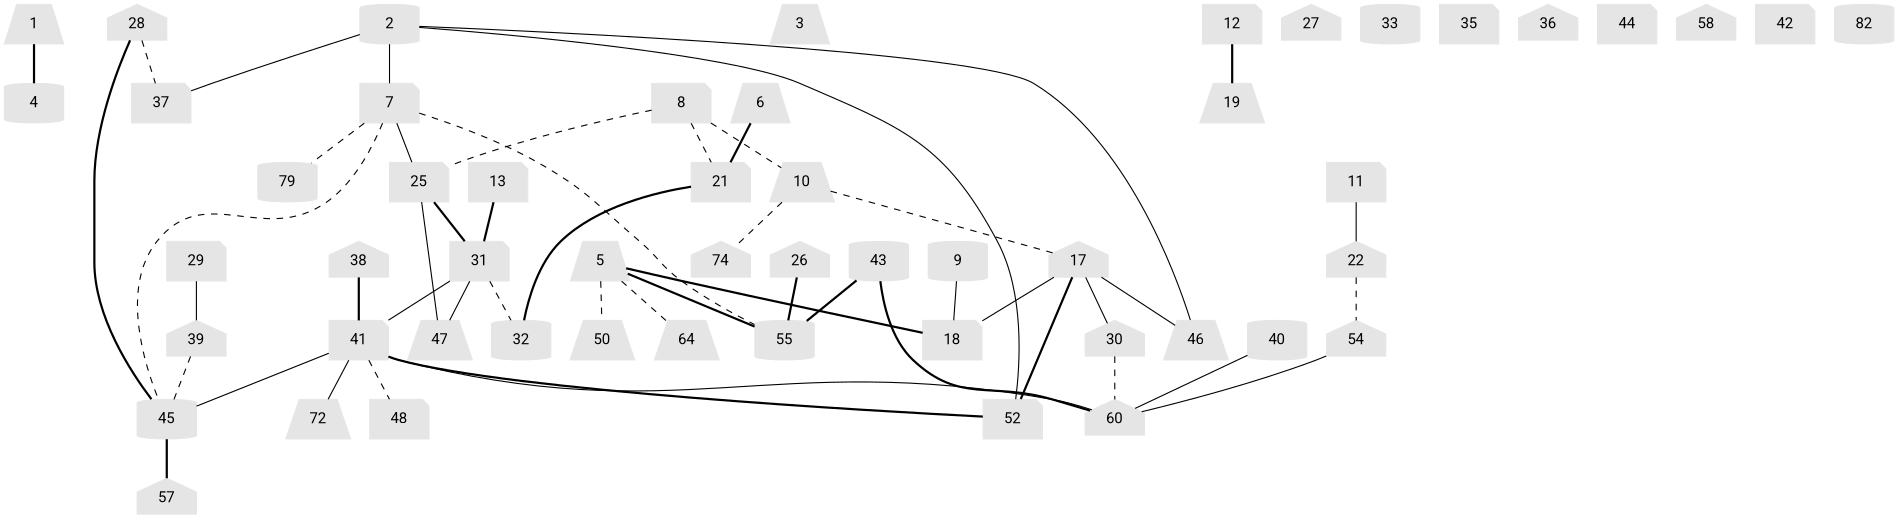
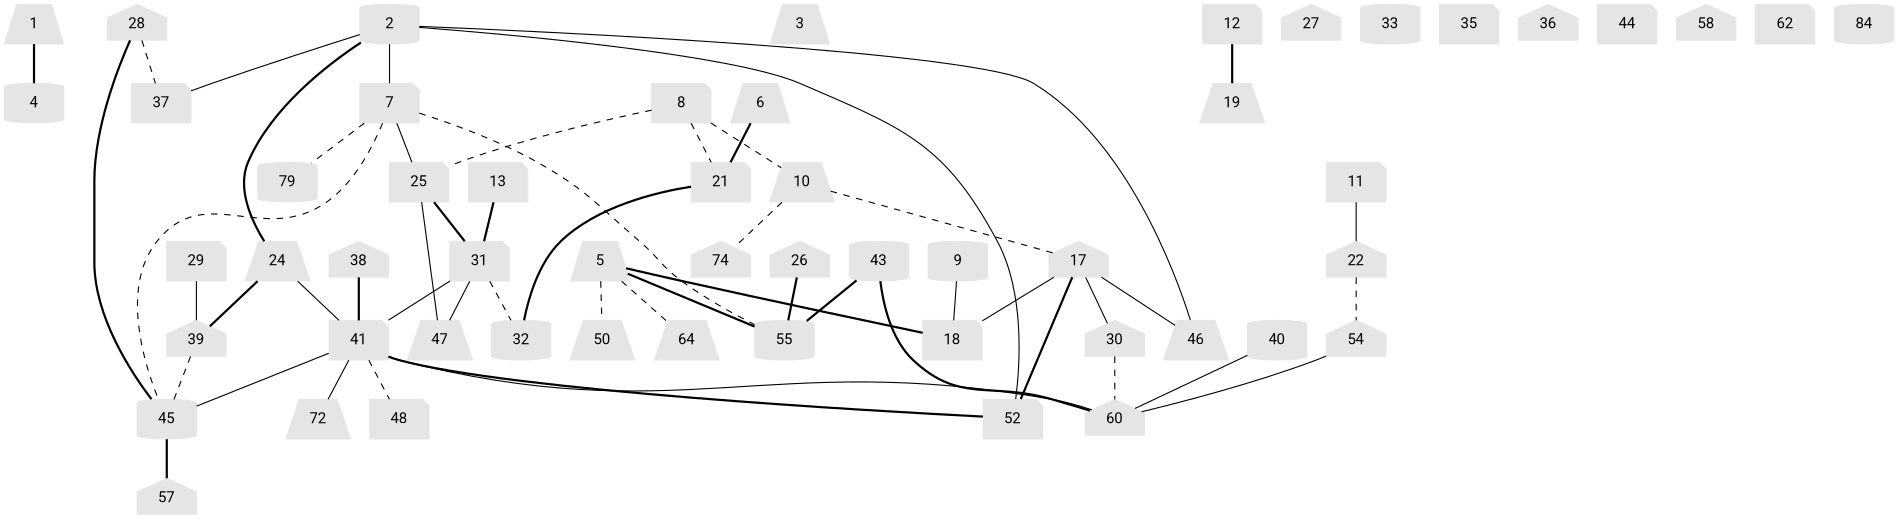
(1785, 24) -> (1785, 24)
(1864, 24) -> (1864, 24)
none -> (278, 261)
